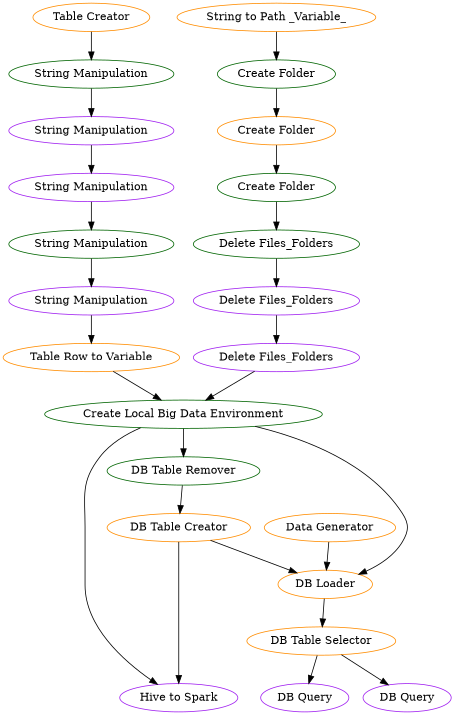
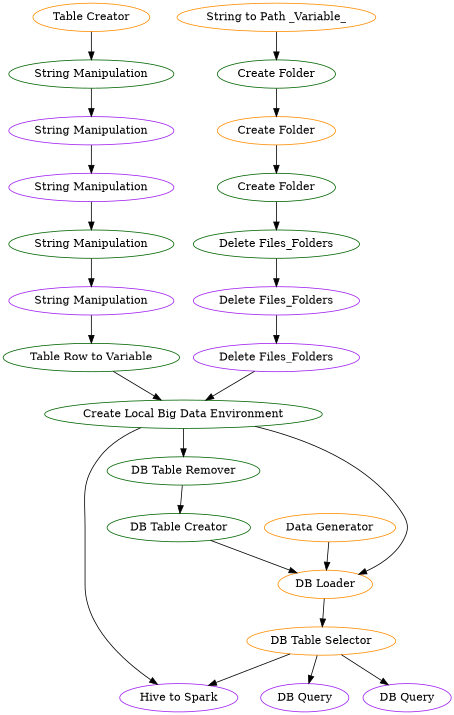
(91, 358) -> (91, 358)
(179, 528) -> (179, 528)
(179, 609) -> (253, 668)
